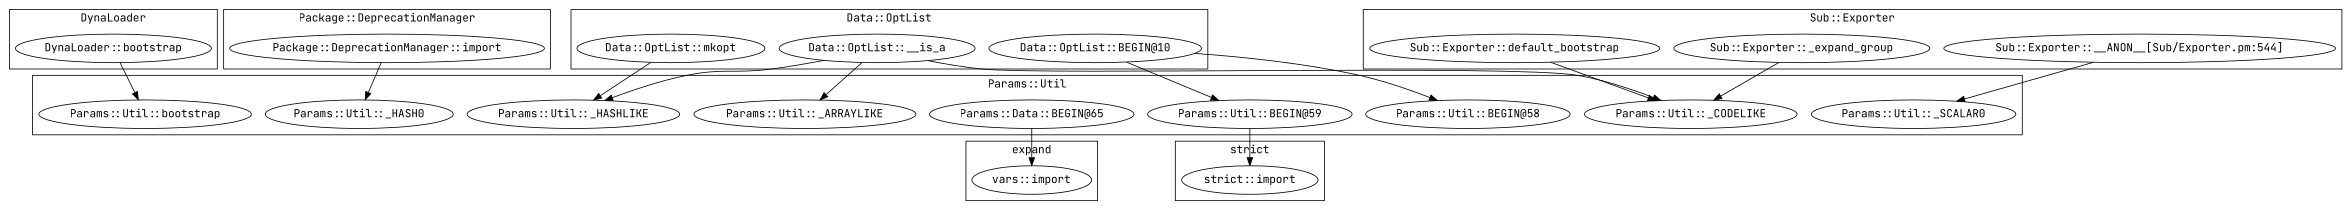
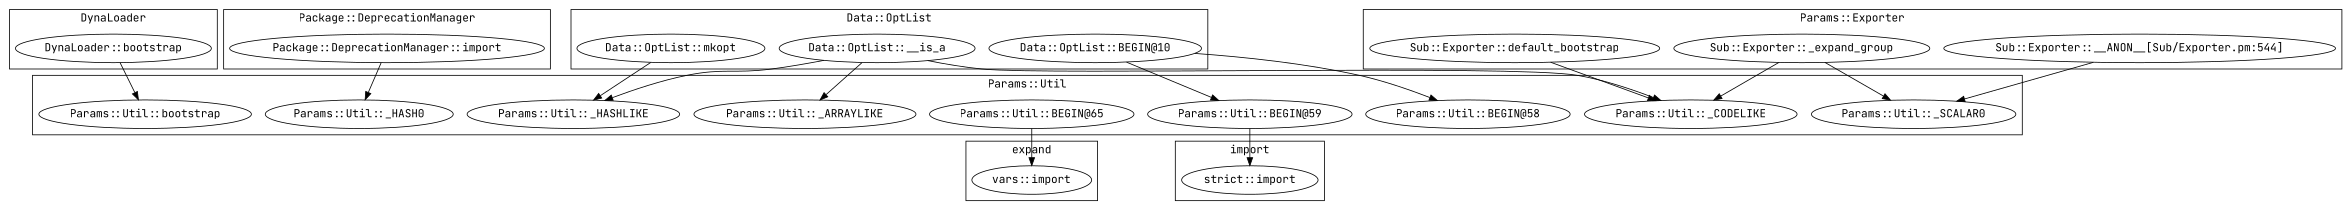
(1853, 19) -> (1853, 19)
none -> (1857, 81)
(1032, 114) -> (1032, 114)
(1250, 150) -> (1250, 150)
